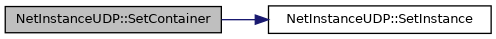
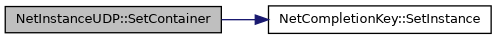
(380, 20) -> (380, 20)
